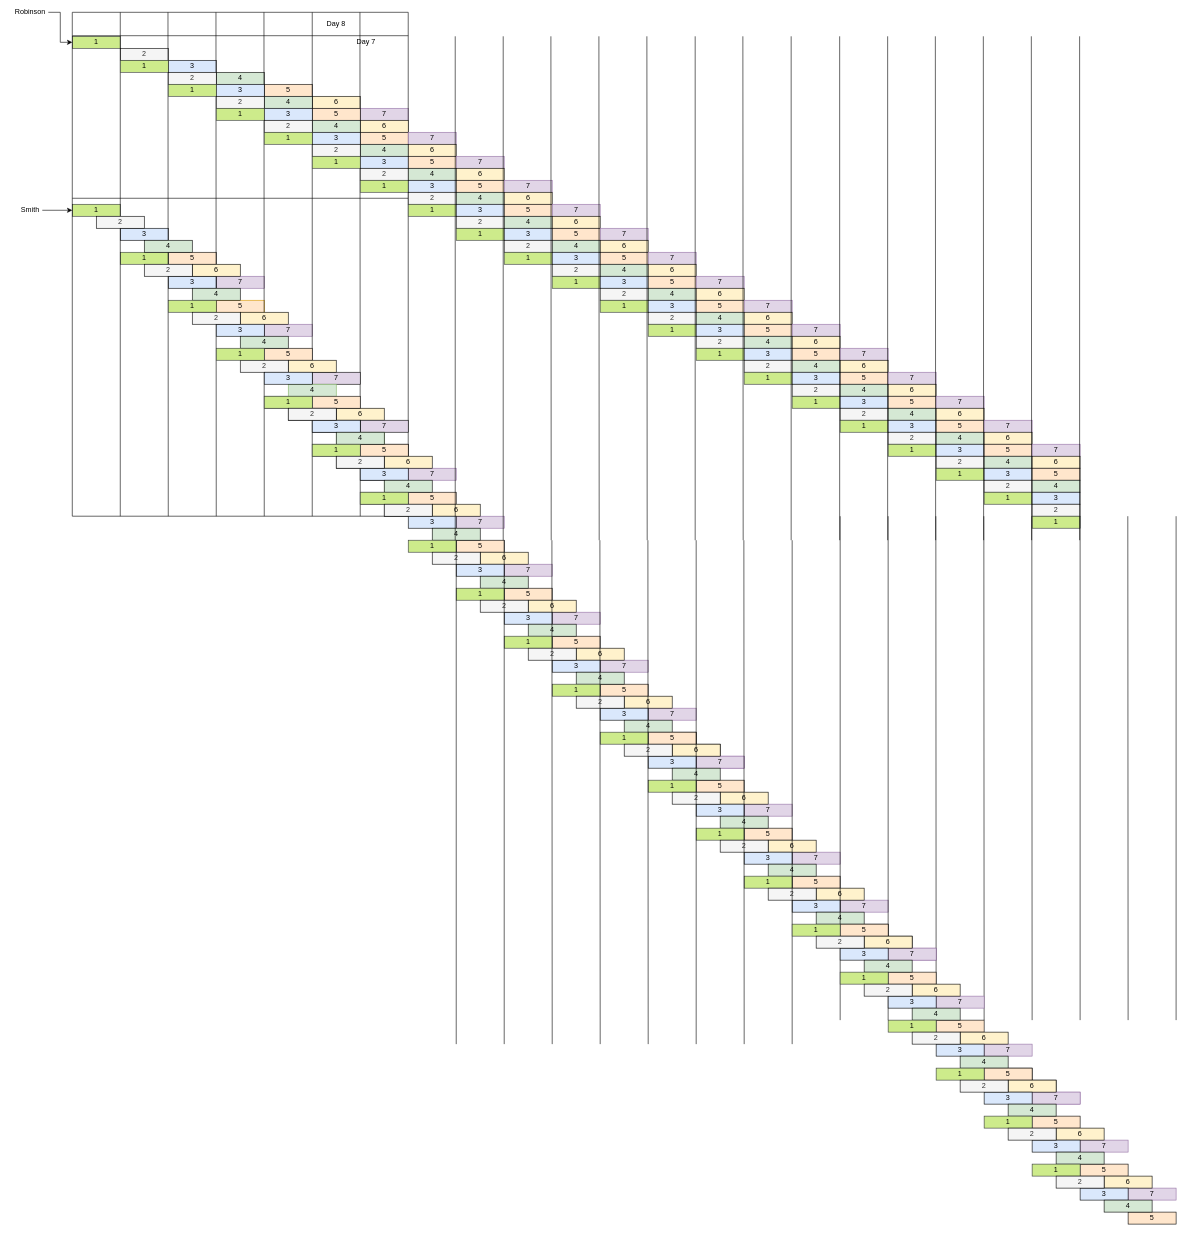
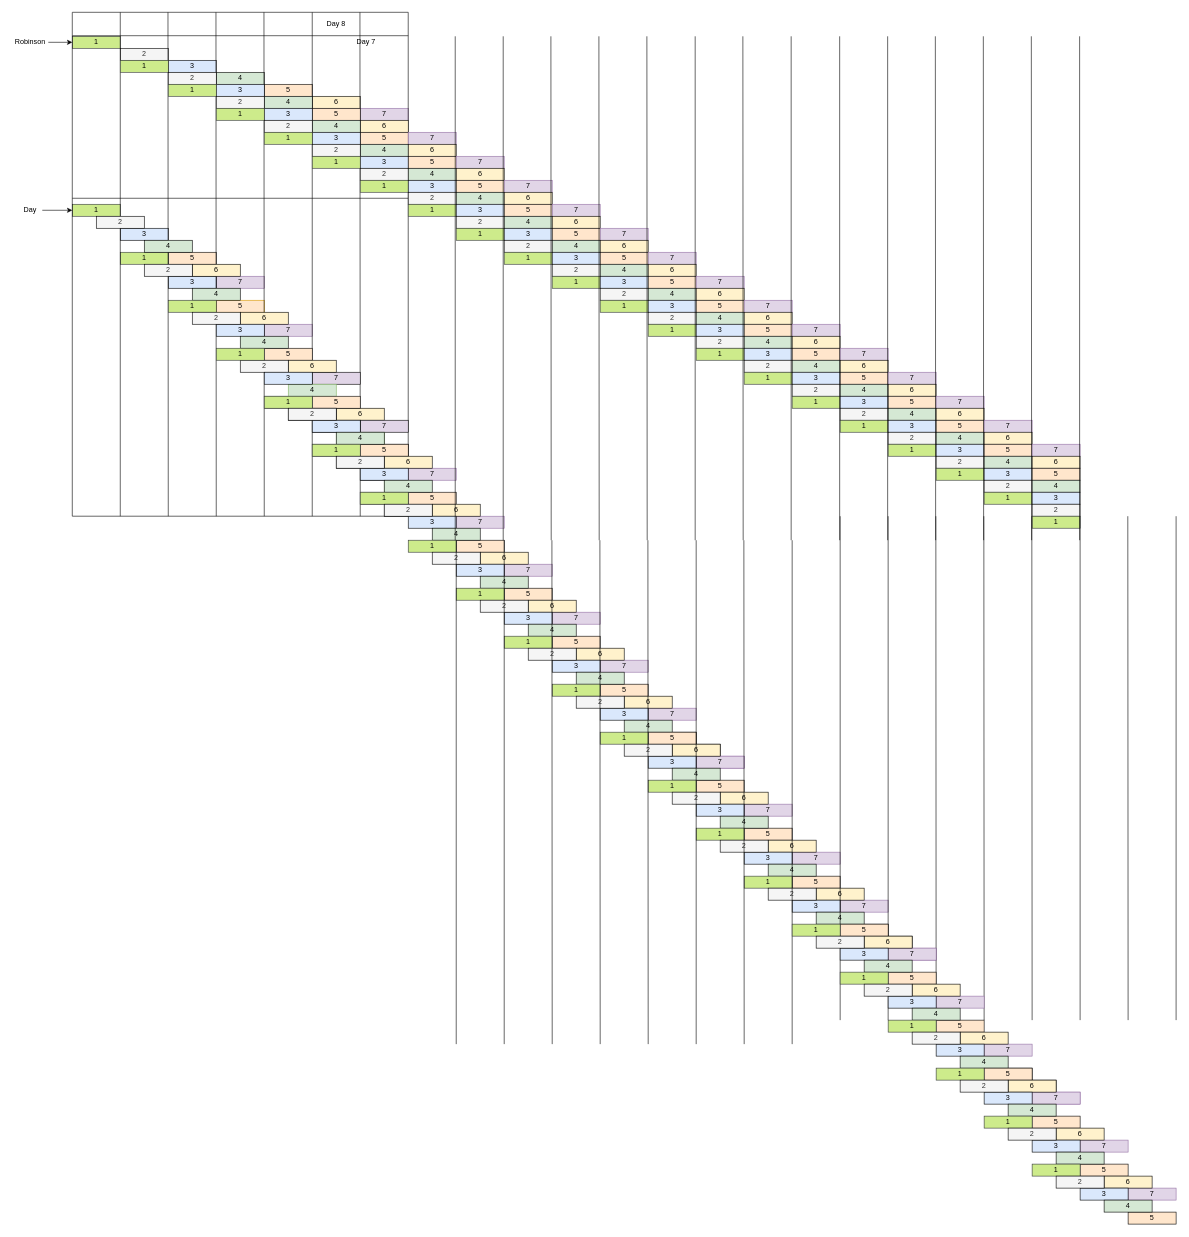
(30, 12) -> (30, 42)
(30, 210) -> (30, 210)
